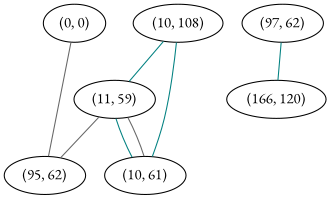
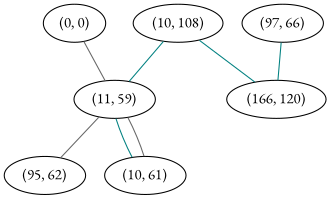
(283, 23) -> (283, 23)
(60, 99) -> (94, 61)
(168, 100) -> (227, 61)
